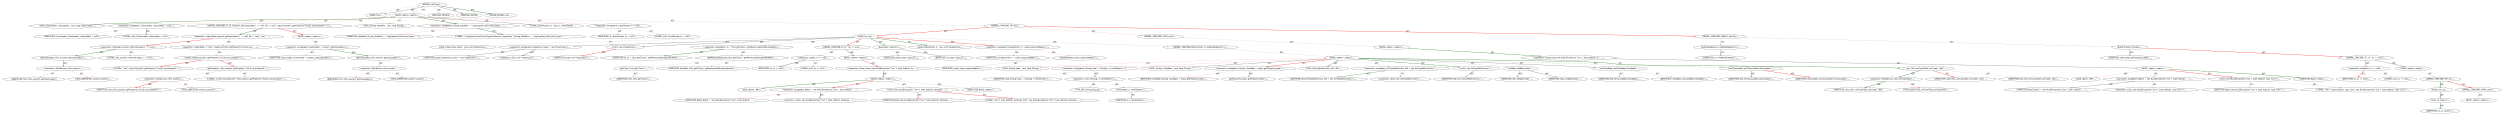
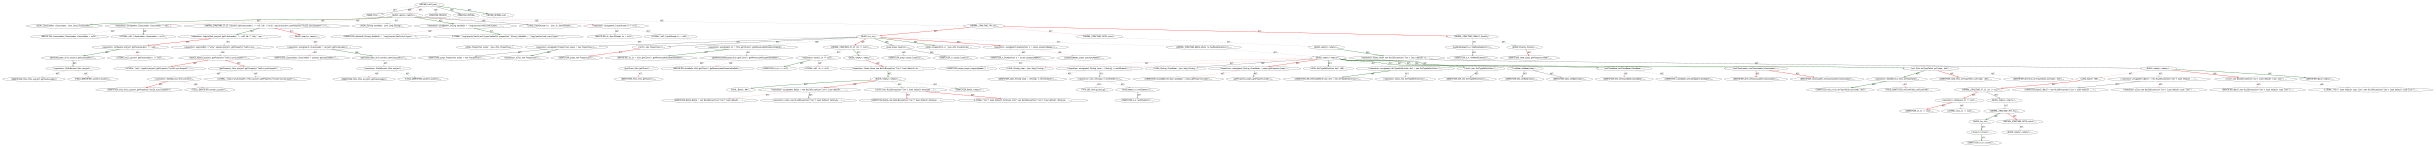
(2244, 52) -> (2041, 85)
